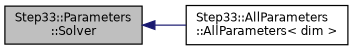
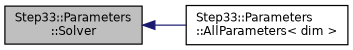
(267, 25) -> (267, 25)
